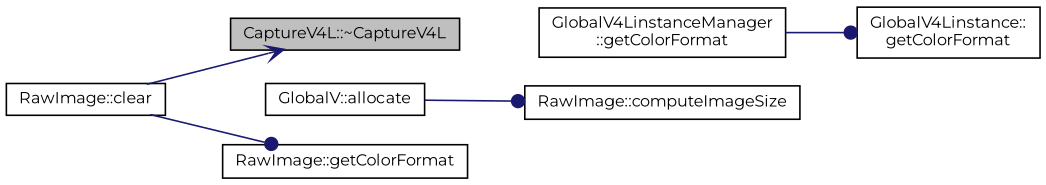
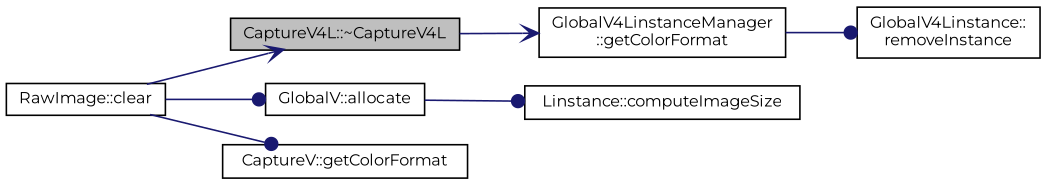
none -> (491, 33)
(949, 33) -> (949, 33)
none -> (209, 99)
(662, 103) -> (662, 103)
(345, 161) -> (345, 161)
